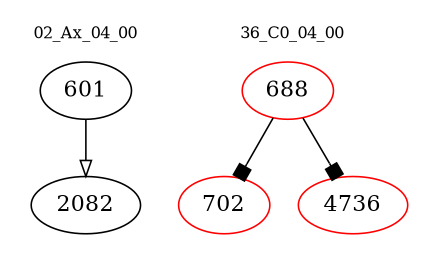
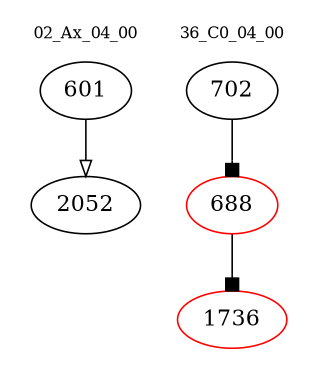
(260, 141) -> (232, 140)
(86, 205) -> (86, 205)
(224, 205) -> (232, 91)
(353, 205) -> (232, 320)
